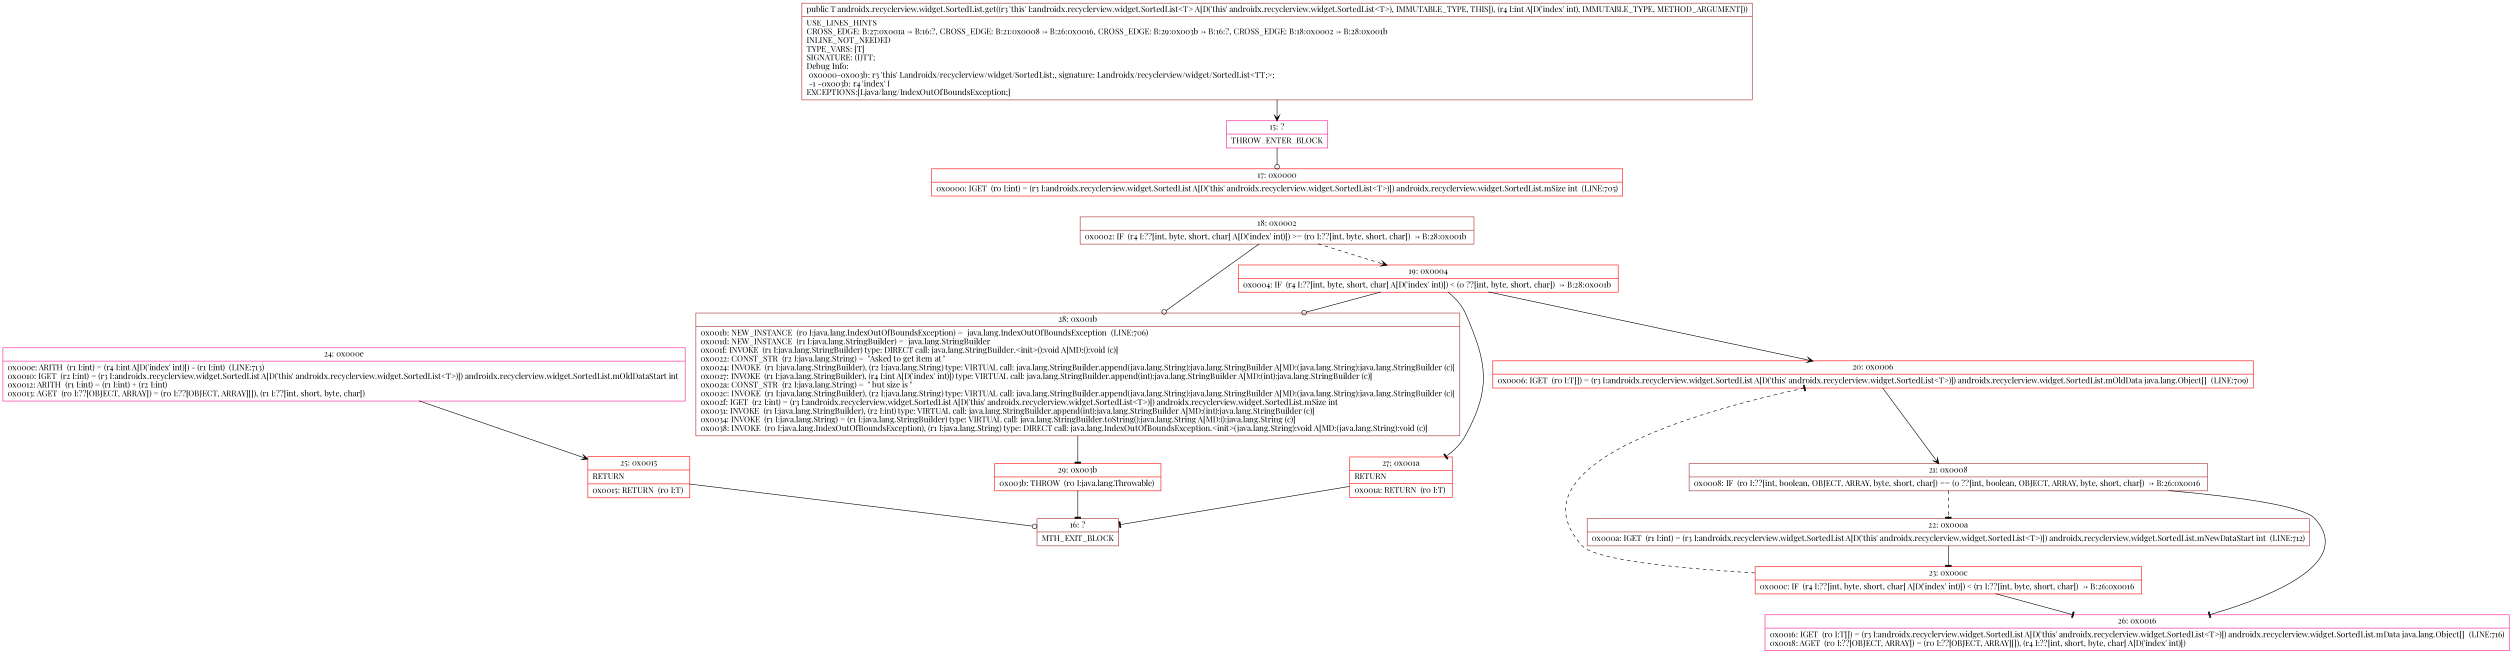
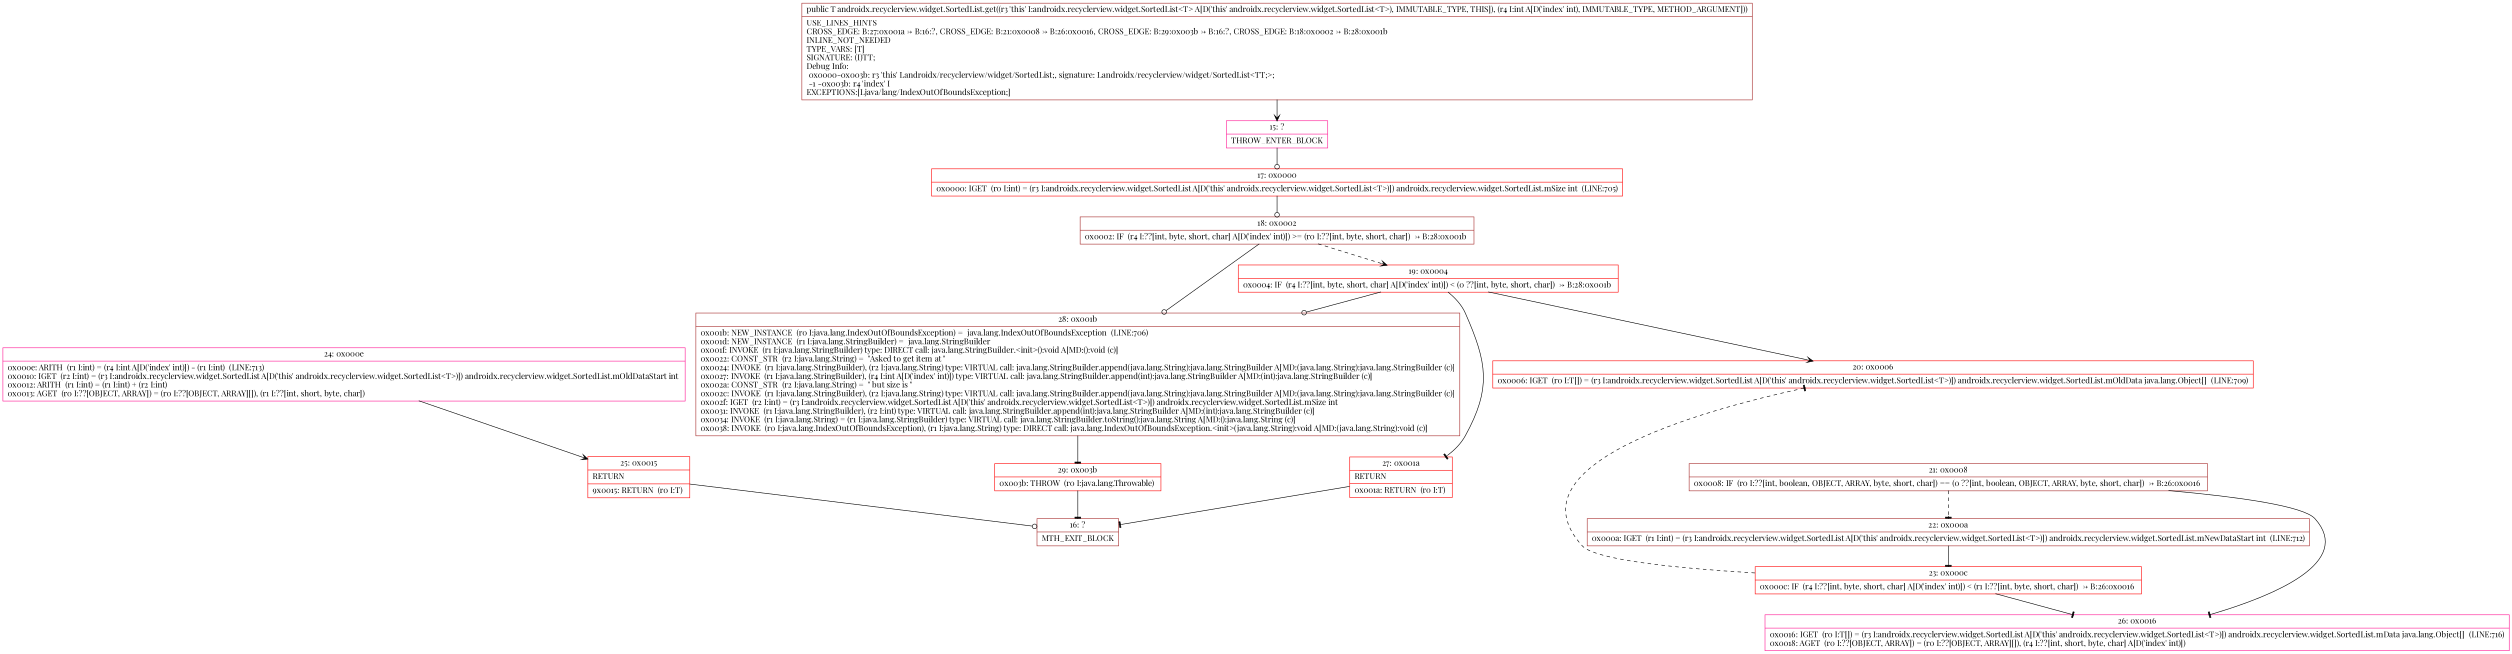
none -> (1277, 204)
(1909, 423) -> none
(639, 491) -> (639, 491)
